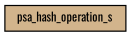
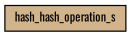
(65, 18) -> (65, 18)
